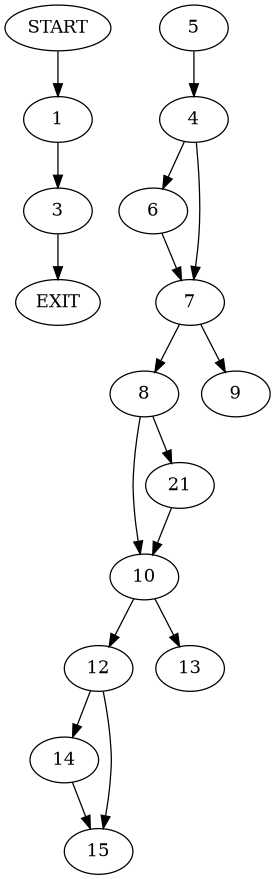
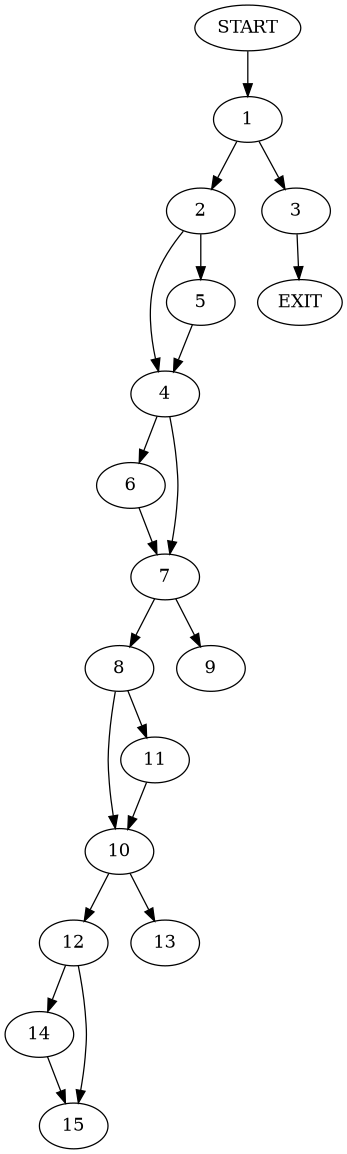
none -> (201, 211)
(180, 485) -> (155, 760)
